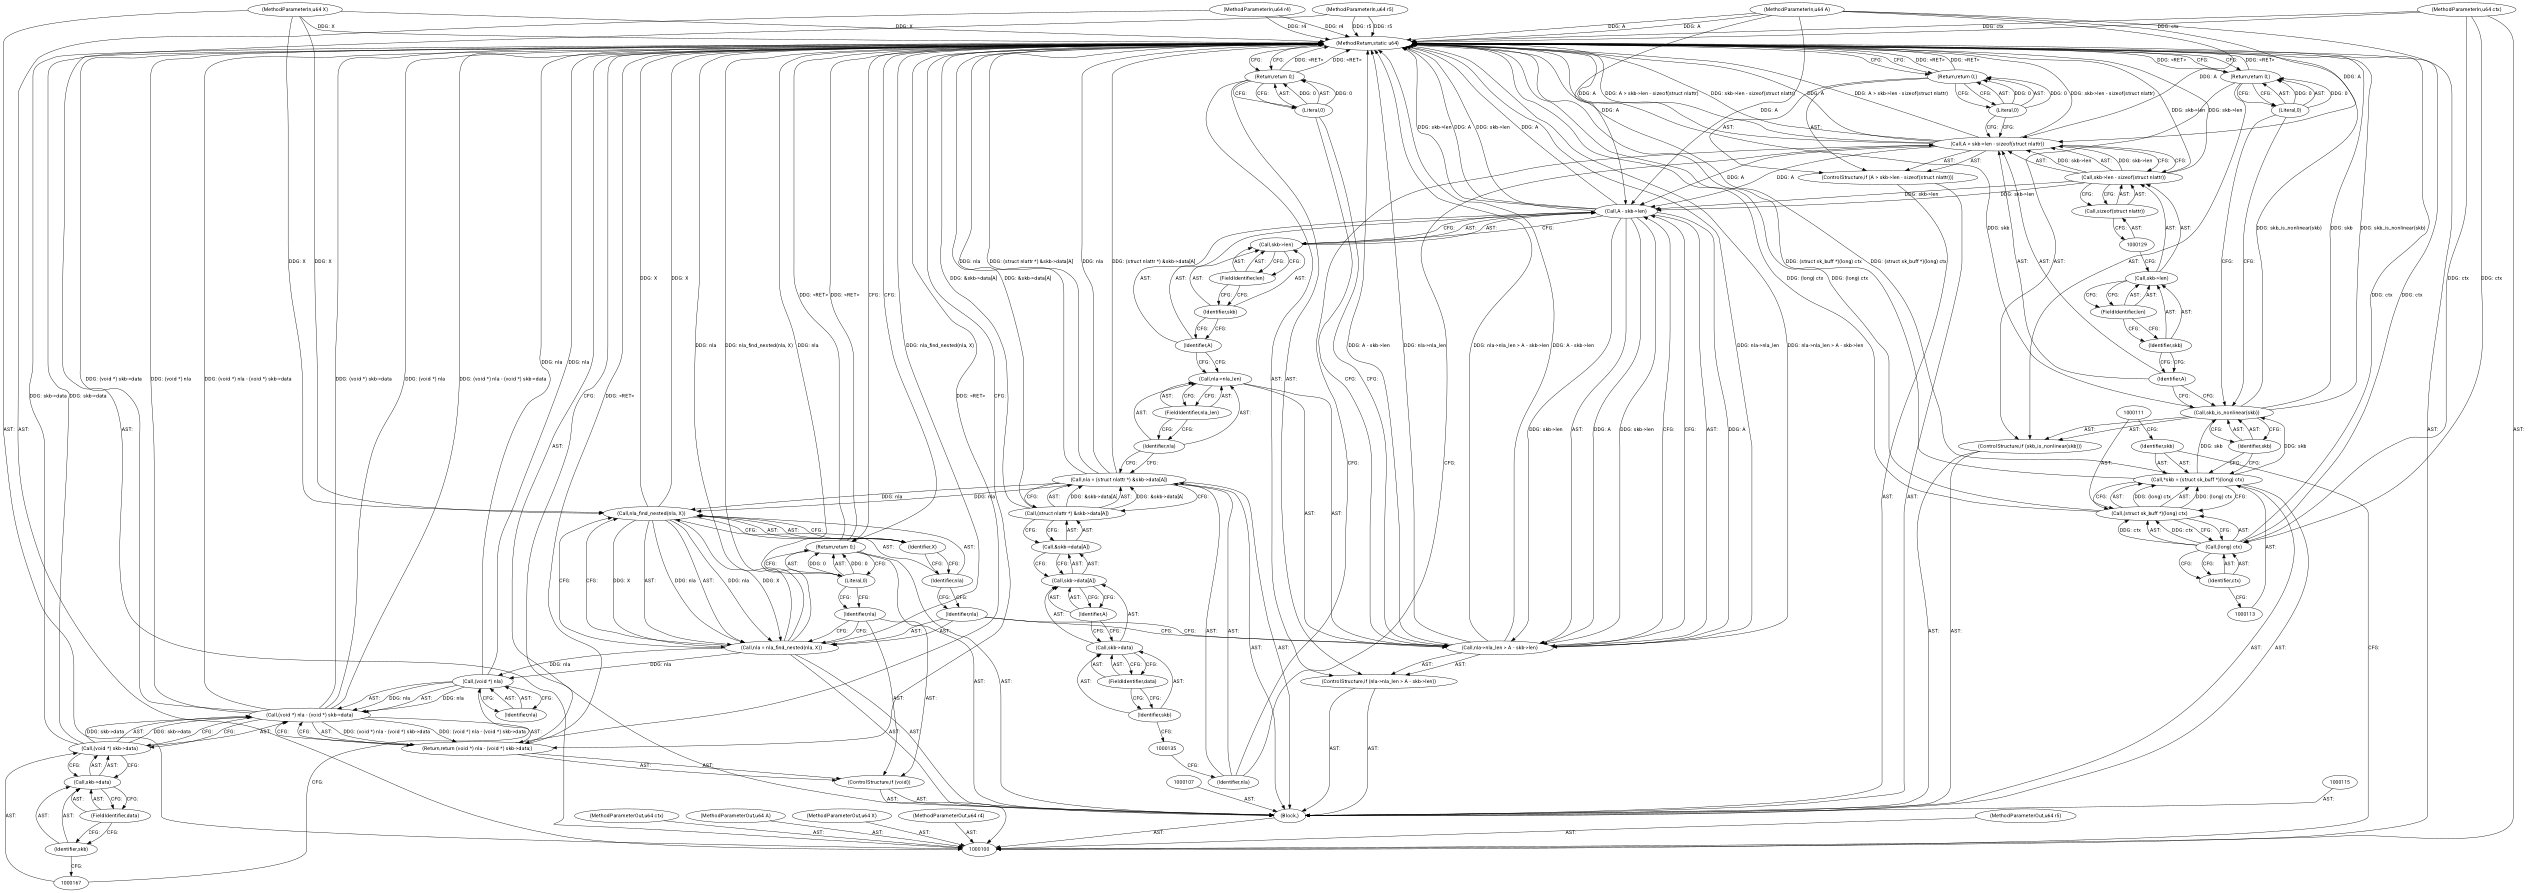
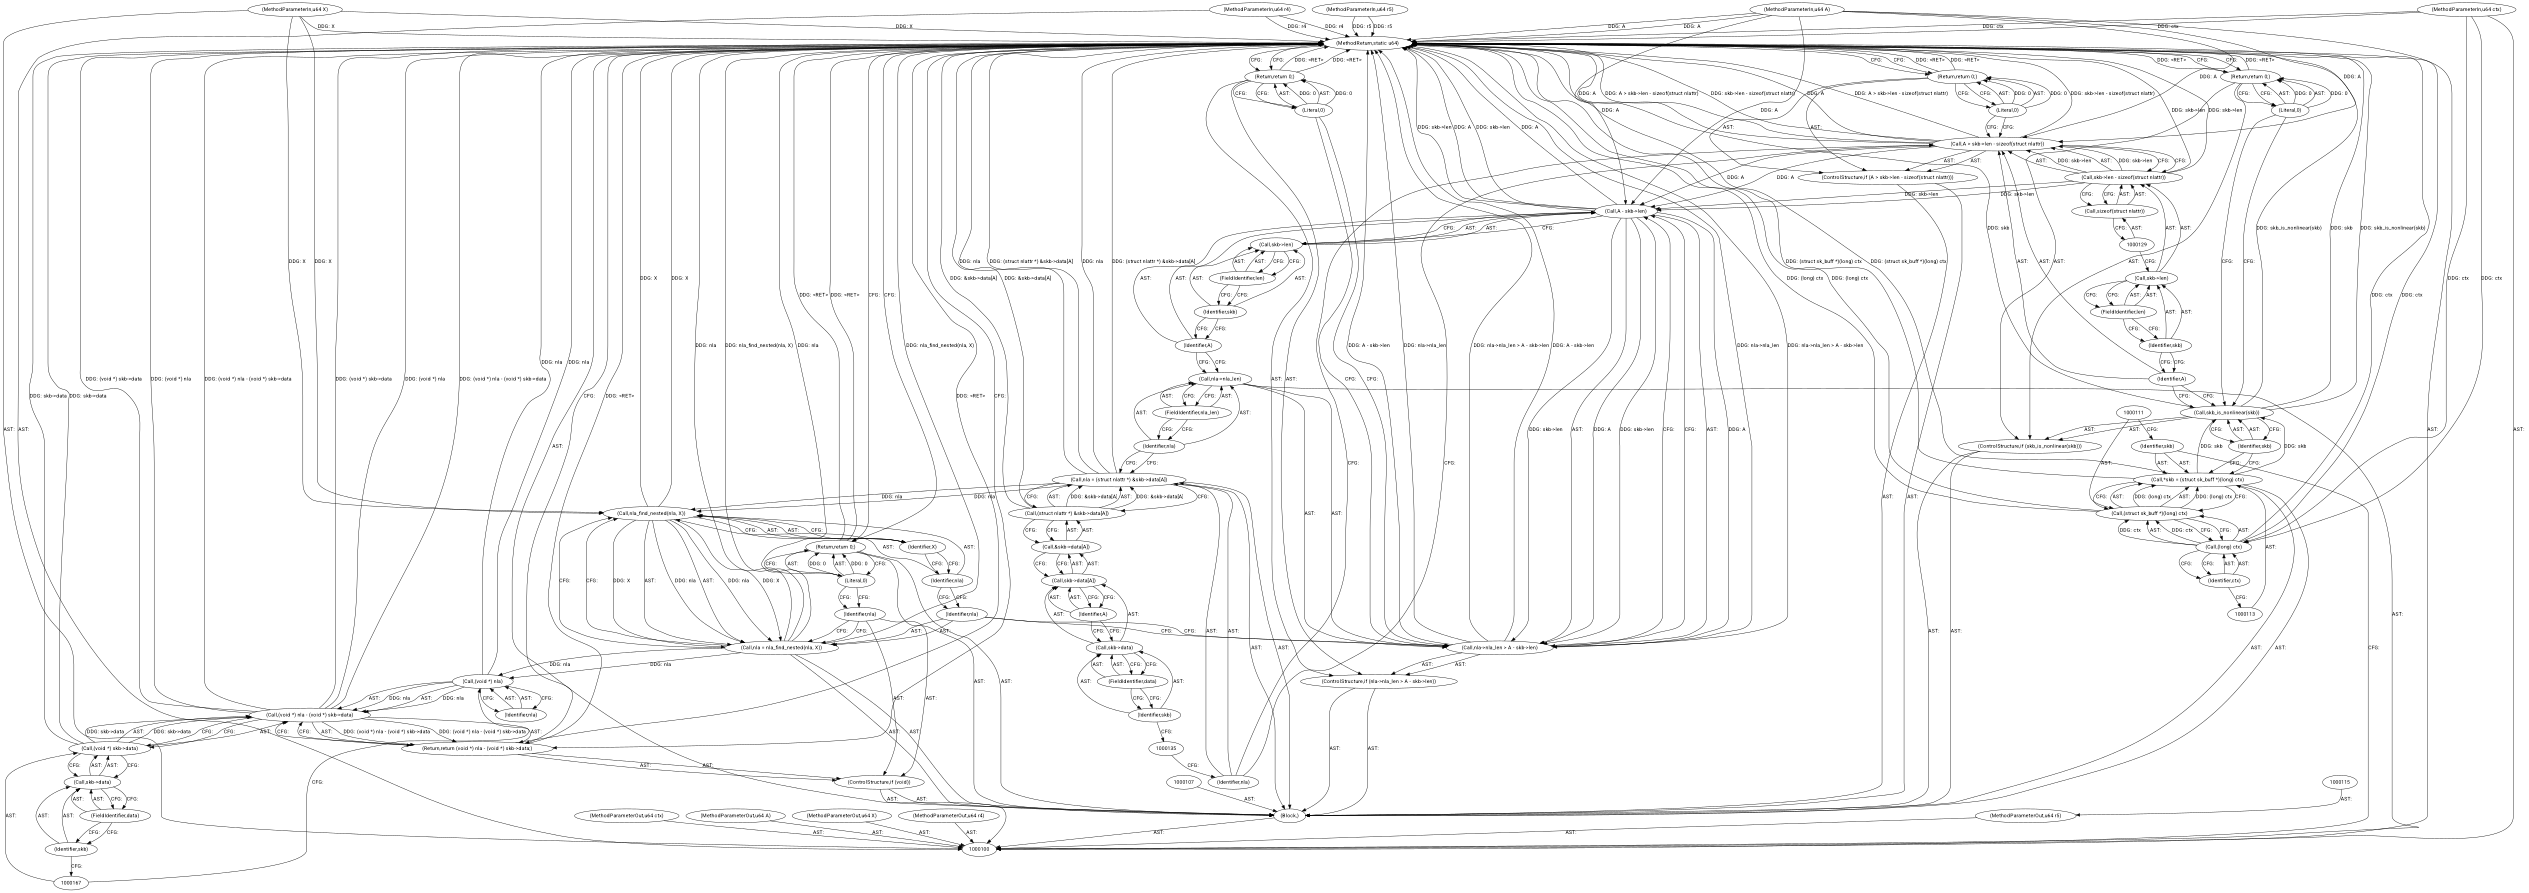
(64, 222) -> (2392, 793)
(1926, 809) -> (2216, 812)
